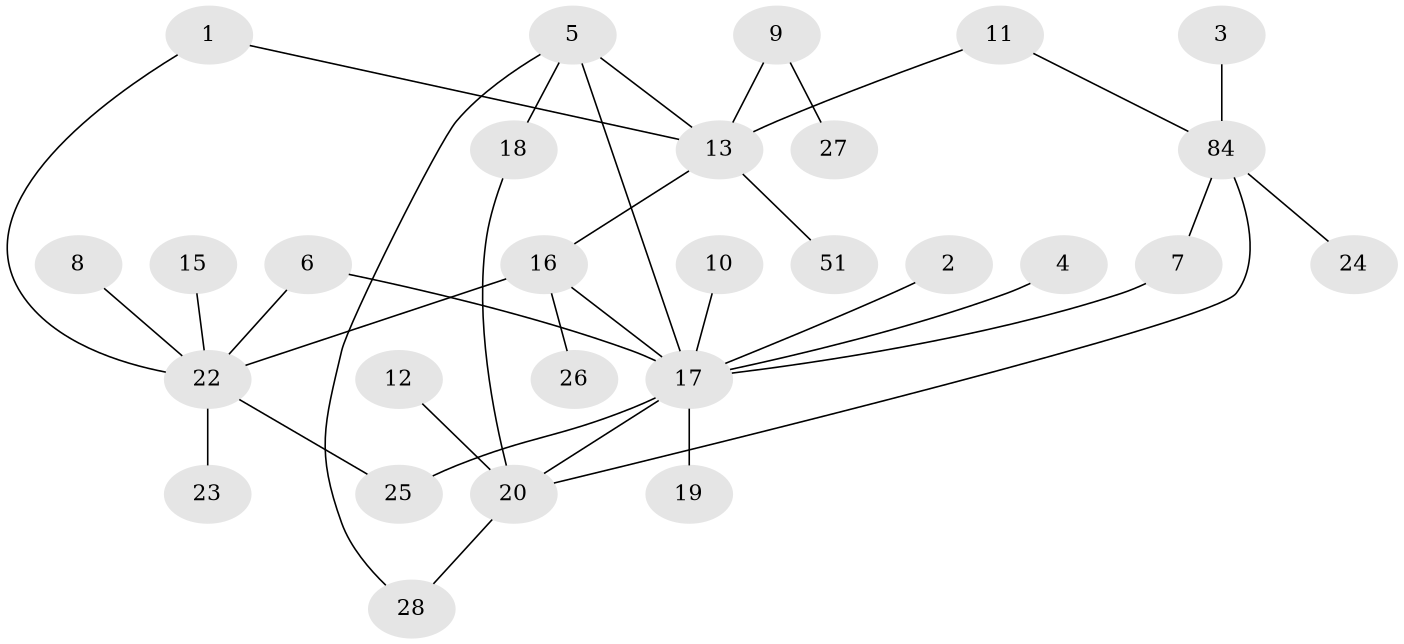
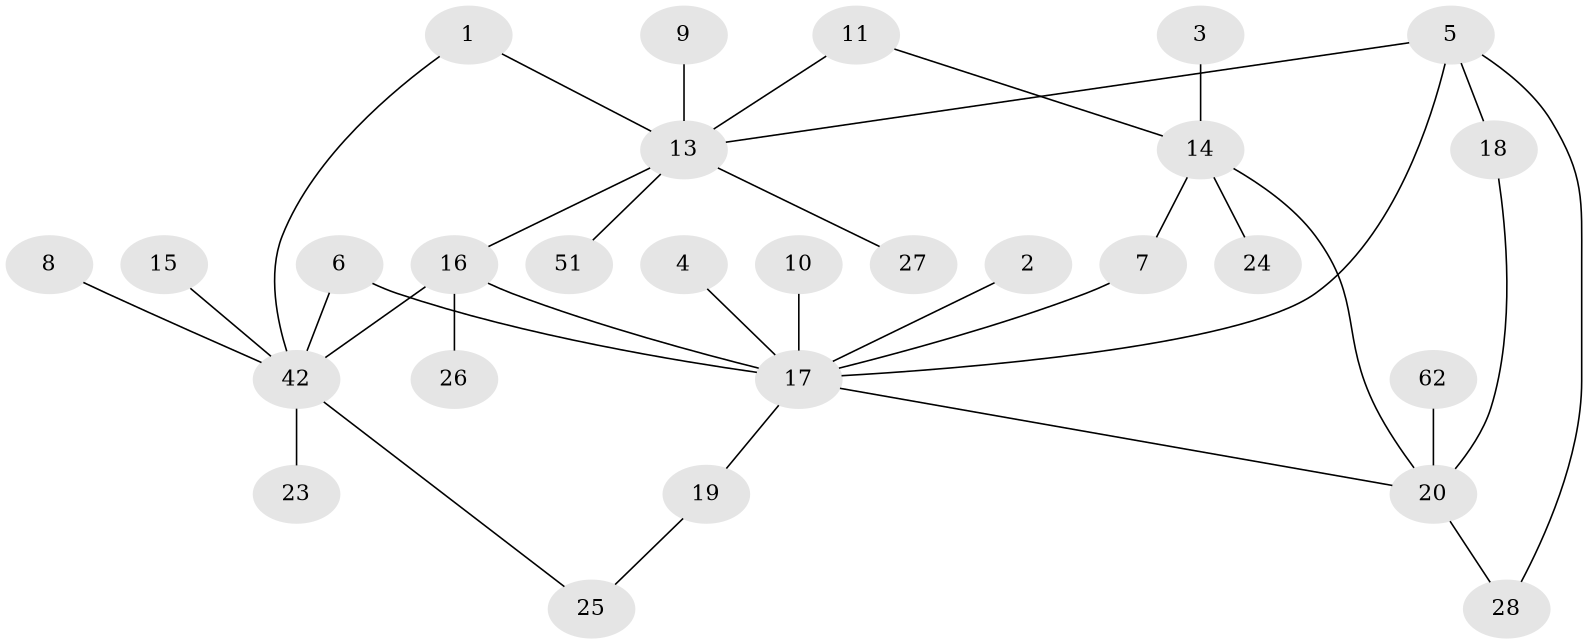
(806, 93) -> (799, 207)
(1222, 150) -> (1201, 150)
(208, 379) -> (297, 379)
(399, 379) -> (1433, 379)
(544, 437) -> (649, 552)
